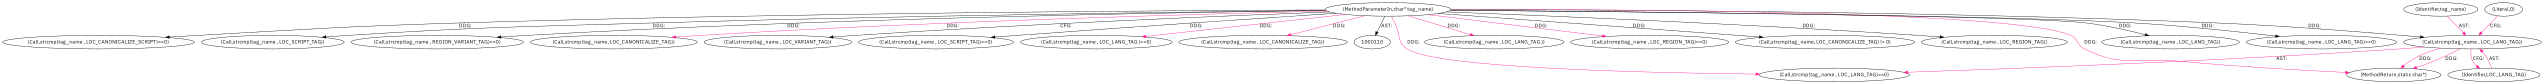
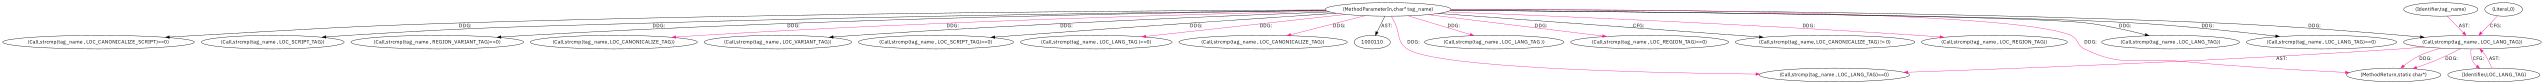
(1693, 23) -> (1693, 23)
(1067, 26) -> (1067, 26)
(1640, 26) -> (1639, 26)
